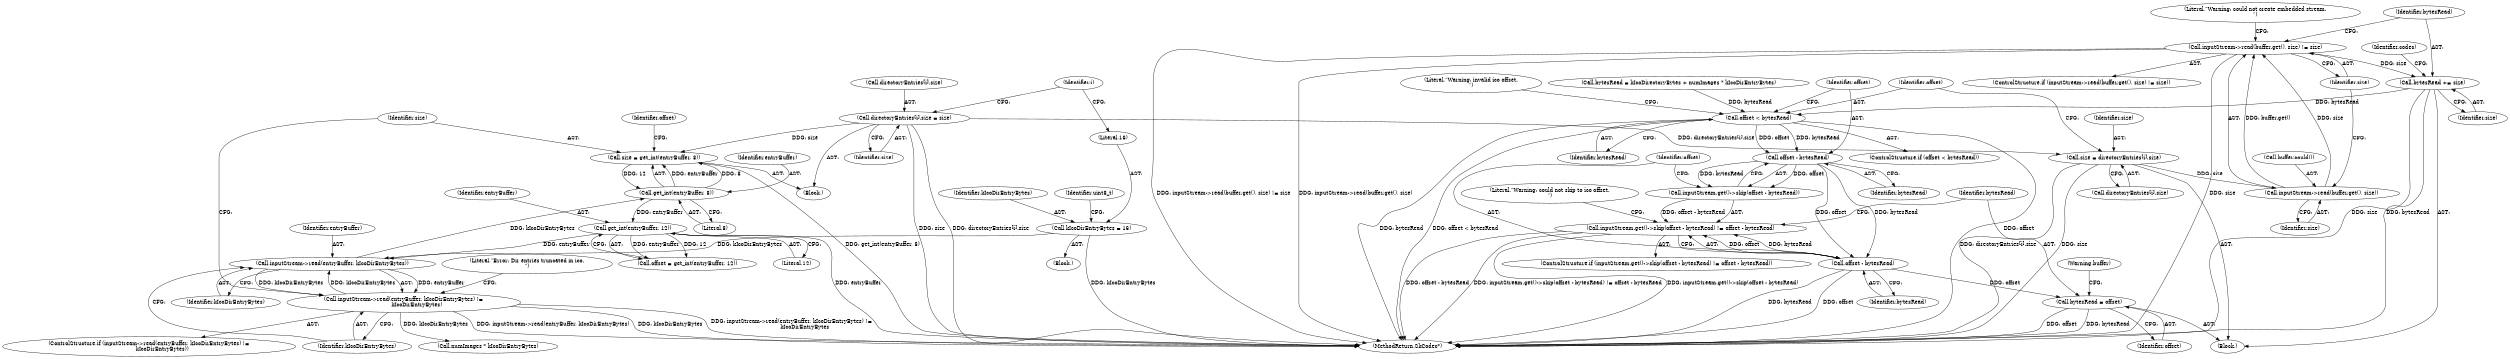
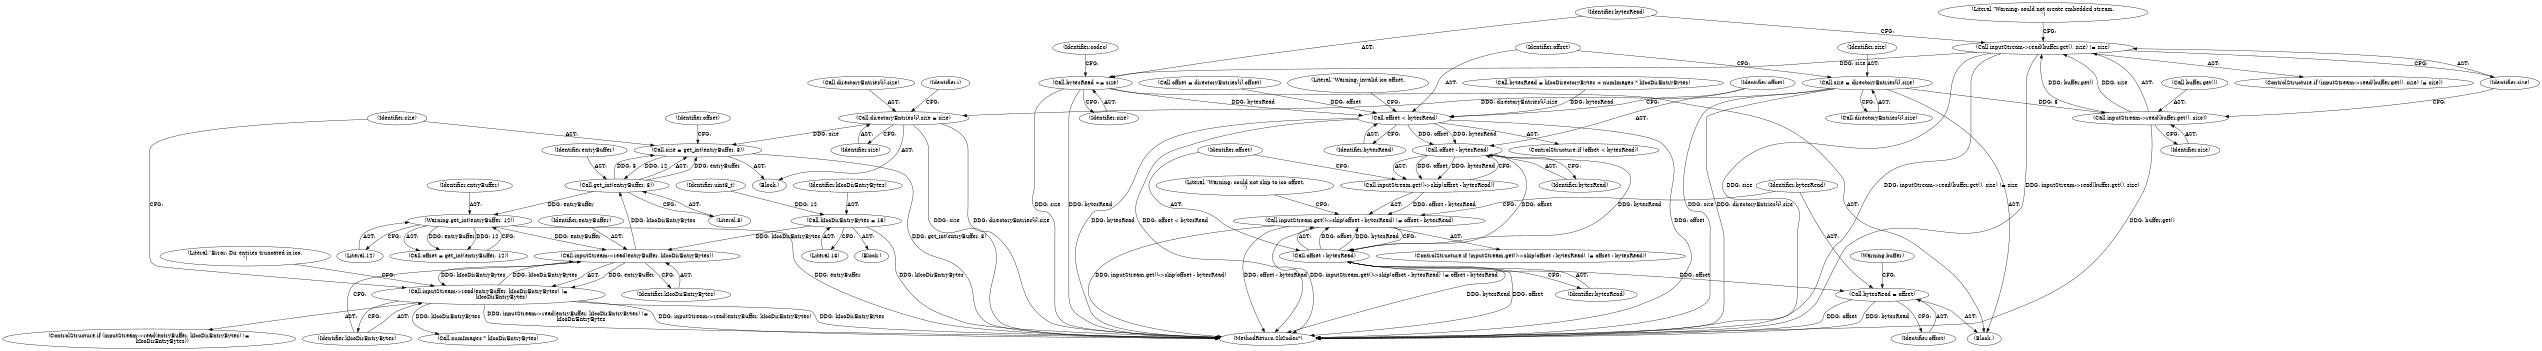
none -> (1210, 83)
(1095, 109) -> (840, 238)
(1515, 124) -> (1401, 105)
(2289, 158) -> (2195, 83)
(2210, 174) -> (2048, 102)
(1098, 213) -> (806, 205)
(633, 229) -> (470, 221)
none -> (1839, 328)
